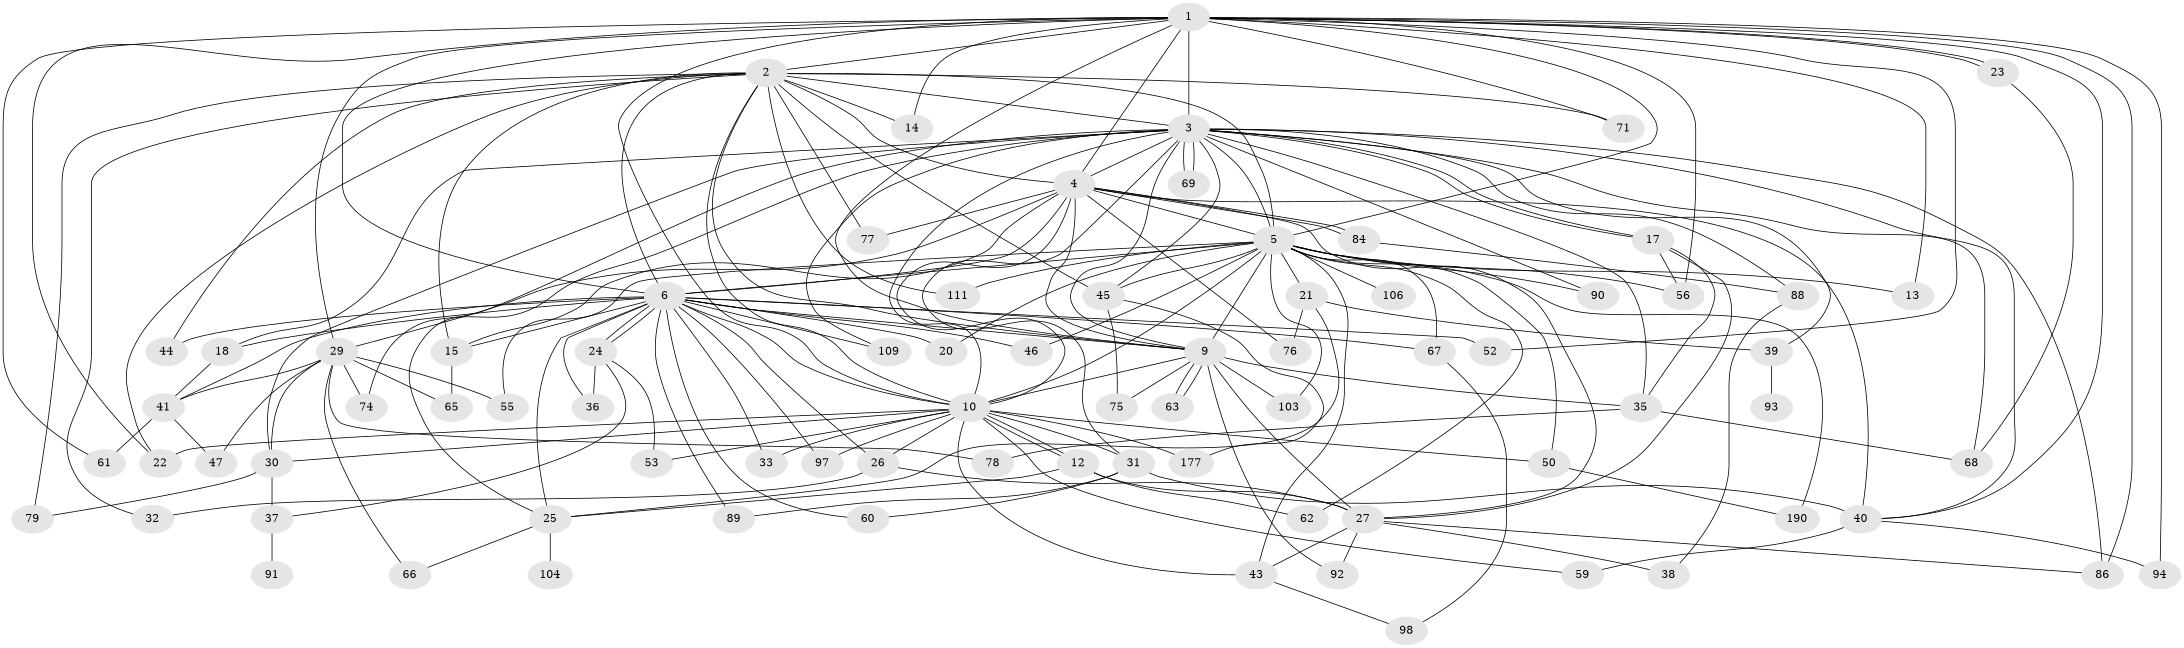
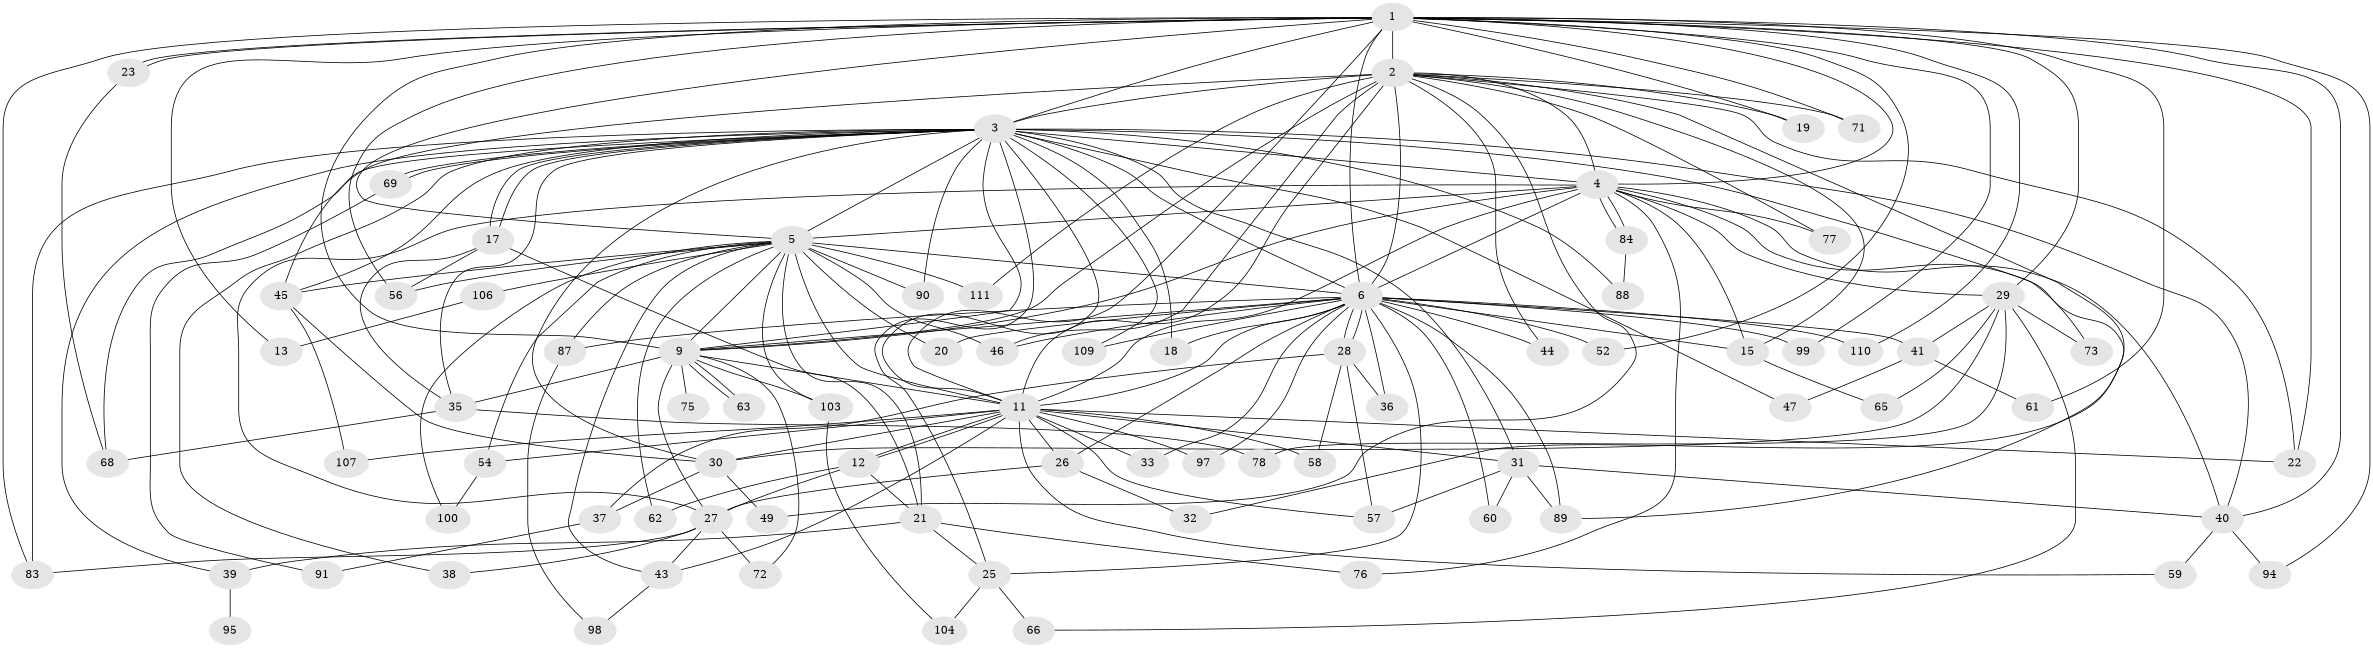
(1069, 84) -> (1230, 251)
(912, 129) -> (1803, 129)
none -> (1163, 200)
(1698, 273) -> (382, 324)
none -> (2100, 322)
(596, 352) -> (1345, 352)
(1435, 352) -> (565, 352)
none -> (1803, 352)
none -> (1861, 352)
(1116, 356) -> (473, 434)
none -> (150, 364)
(193, 380) -> none
(264, 401) -> (1409, 223)
(367, 408) -> (2092, 352)
(508, 408) -> none
(970, 408) -> (1020, 408)
(1772, 408) -> (230, 631)
(1729, 431) -> (365, 226)
(1640, 455) -> (755, 354)
(652, 463) -> (1315, 463)
(1191, 463) -> (346, 463)
(1549, 463) -> (485, 463)
(815, 496) -> (891, 492)
(33, 519) -> (767, 519)
none -> (1374, 519)
(1797, 519) -> (448, 519)
none -> (860, 536)
(1338, 575) -> (760, 575)
(2103, 575) -> (33, 575)
